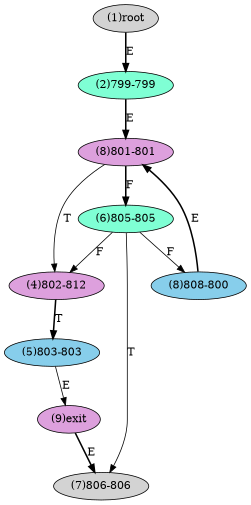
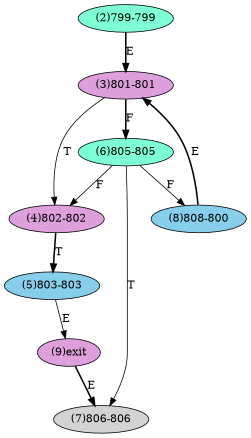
(126, 18) -> none
(126, 152) -> (126, 85)
(57, 286) -> (57, 219)
